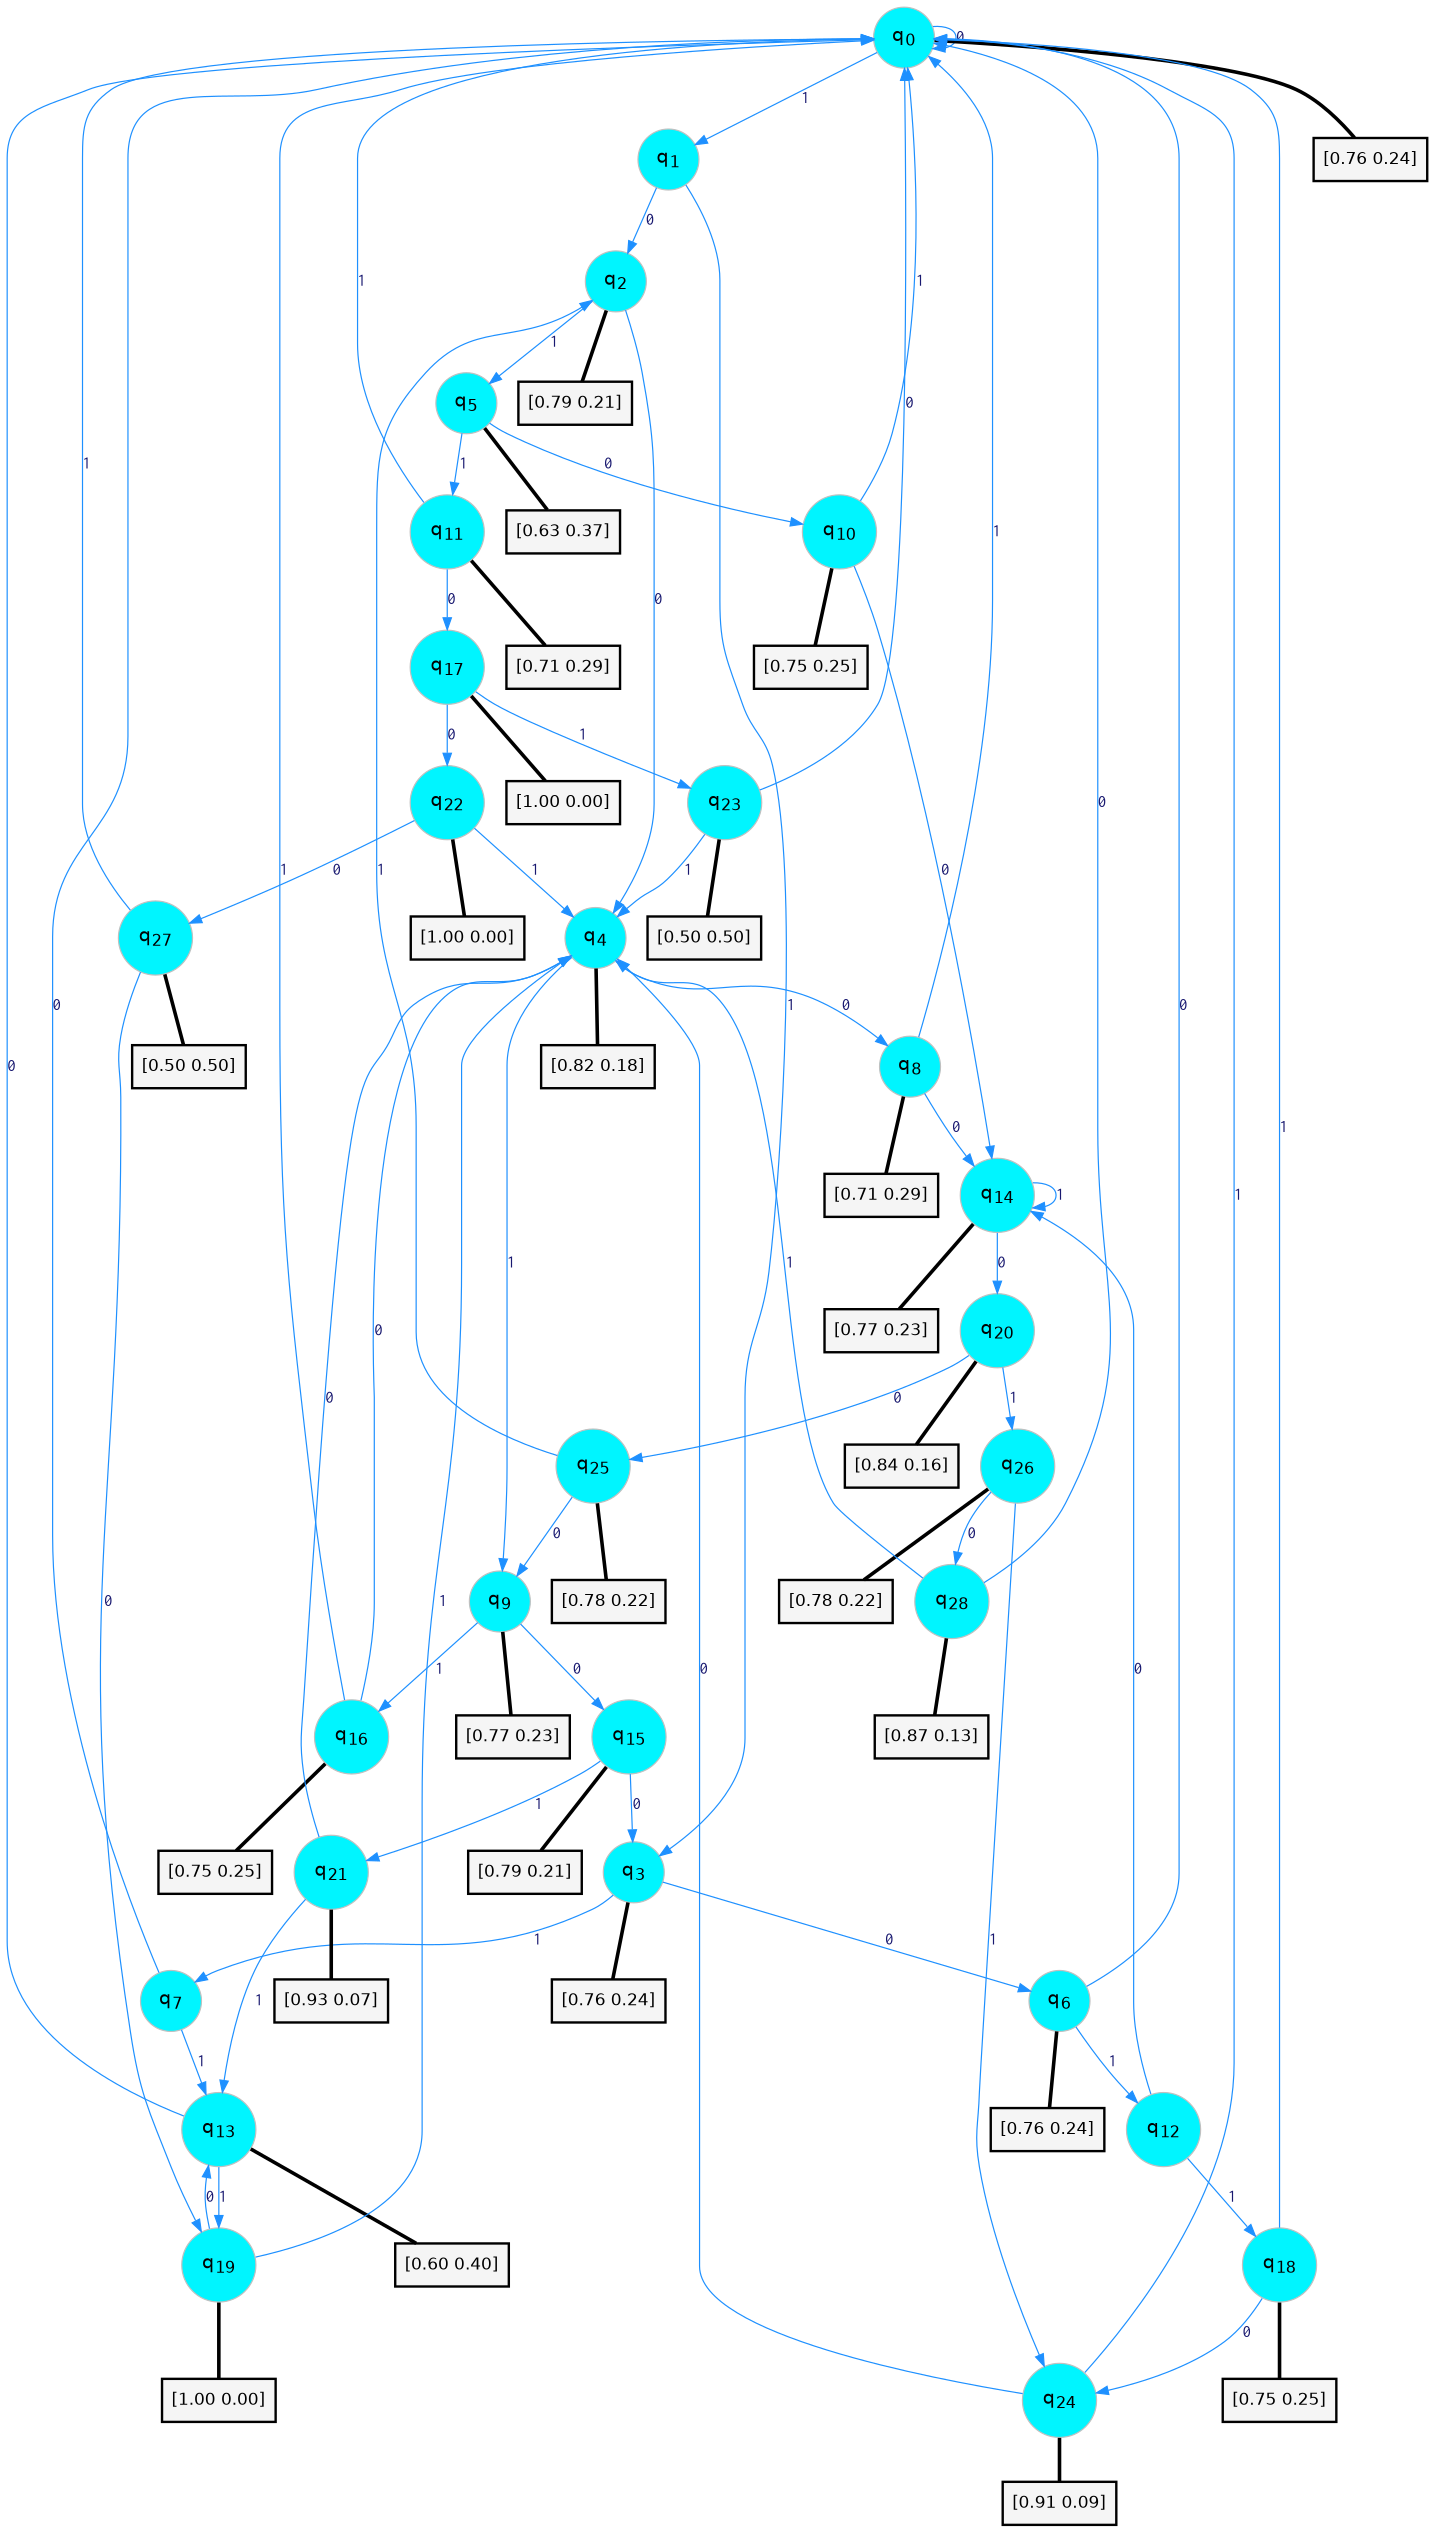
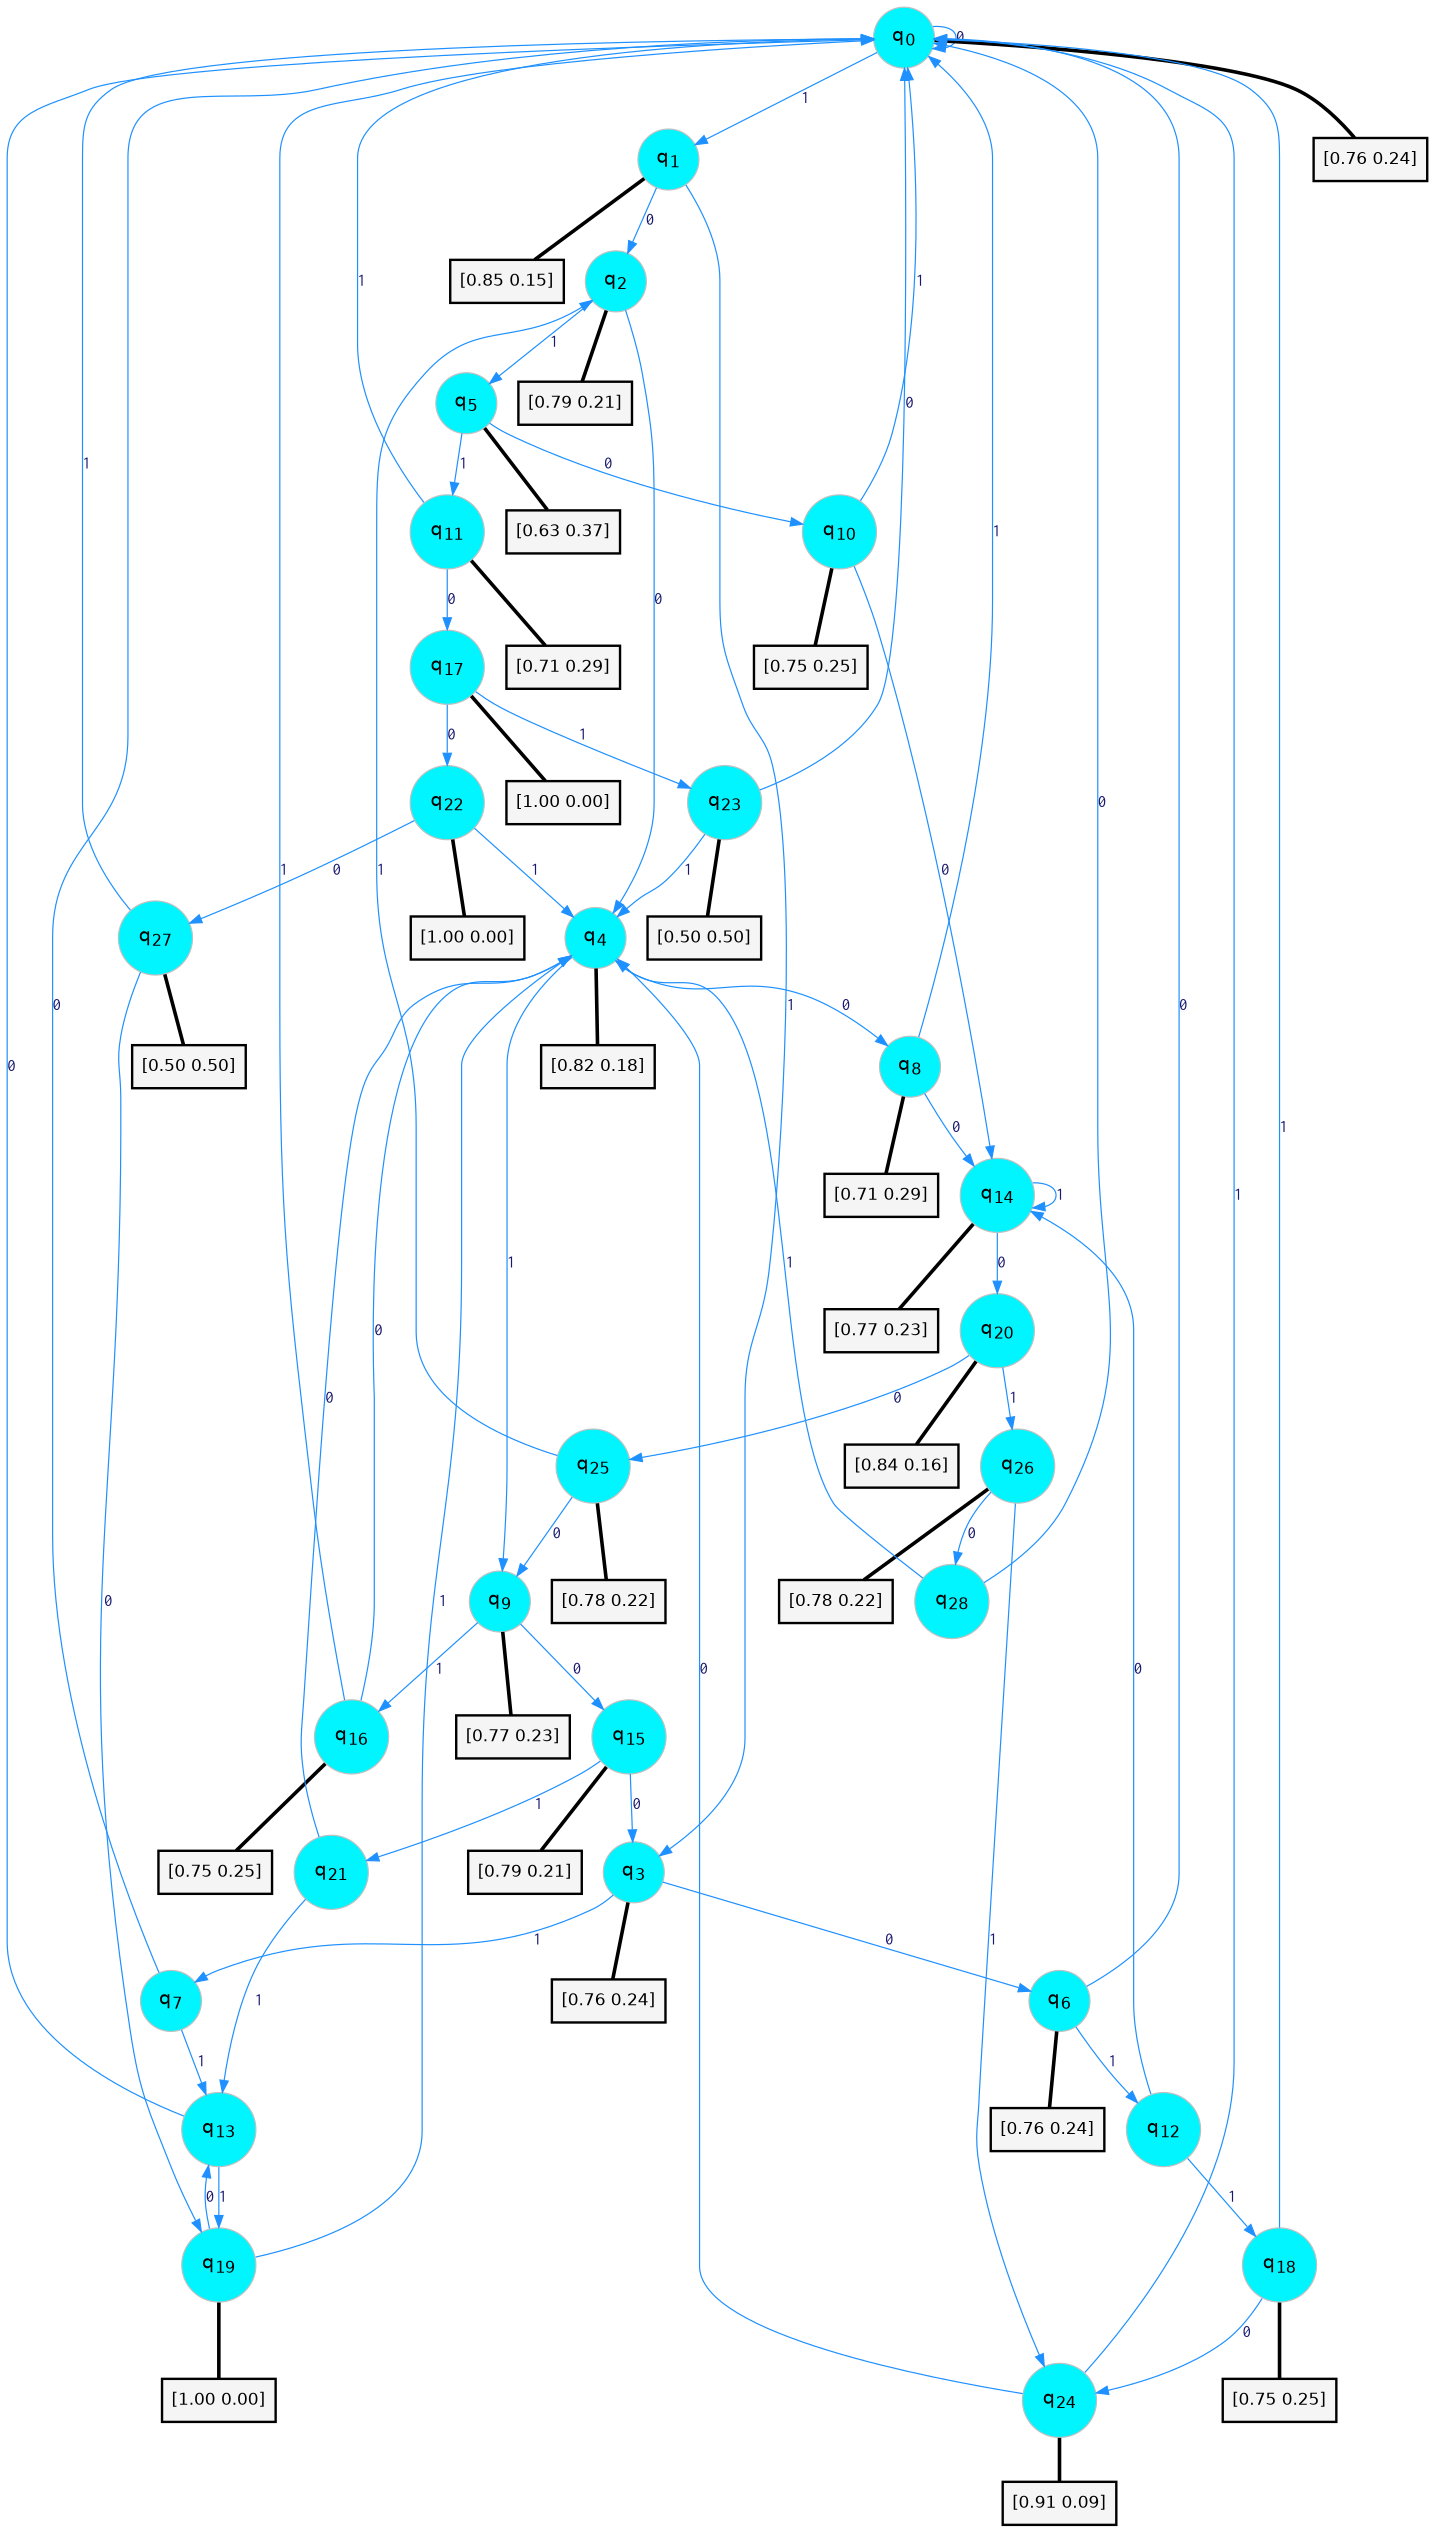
none -> (507, 281)
(932, 1737) -> none
(331, 2001) -> none
(452, 2265) -> none
